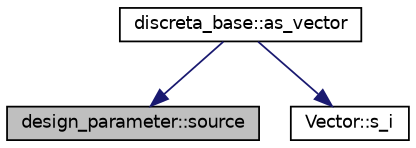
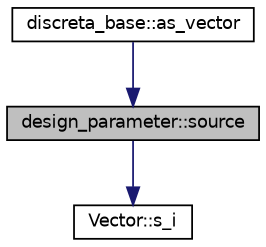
(288, 68) -> (133, 164)
